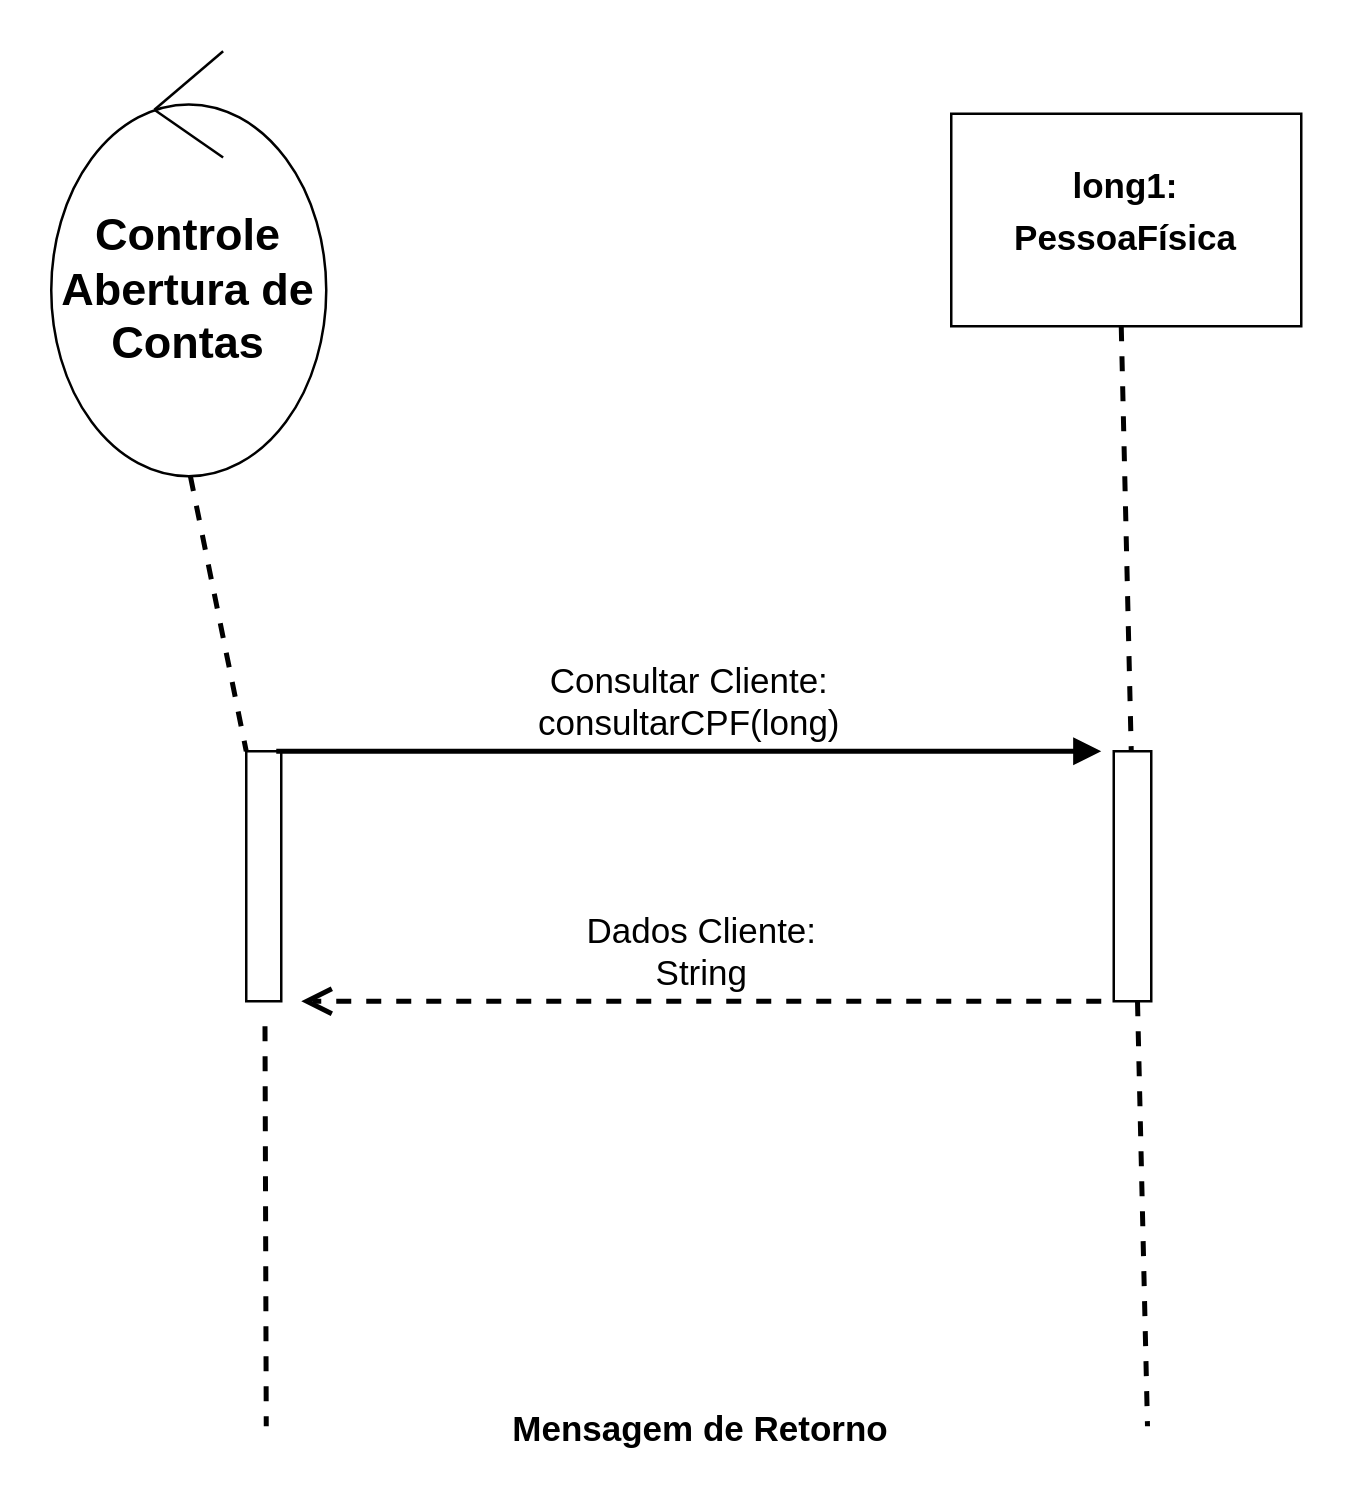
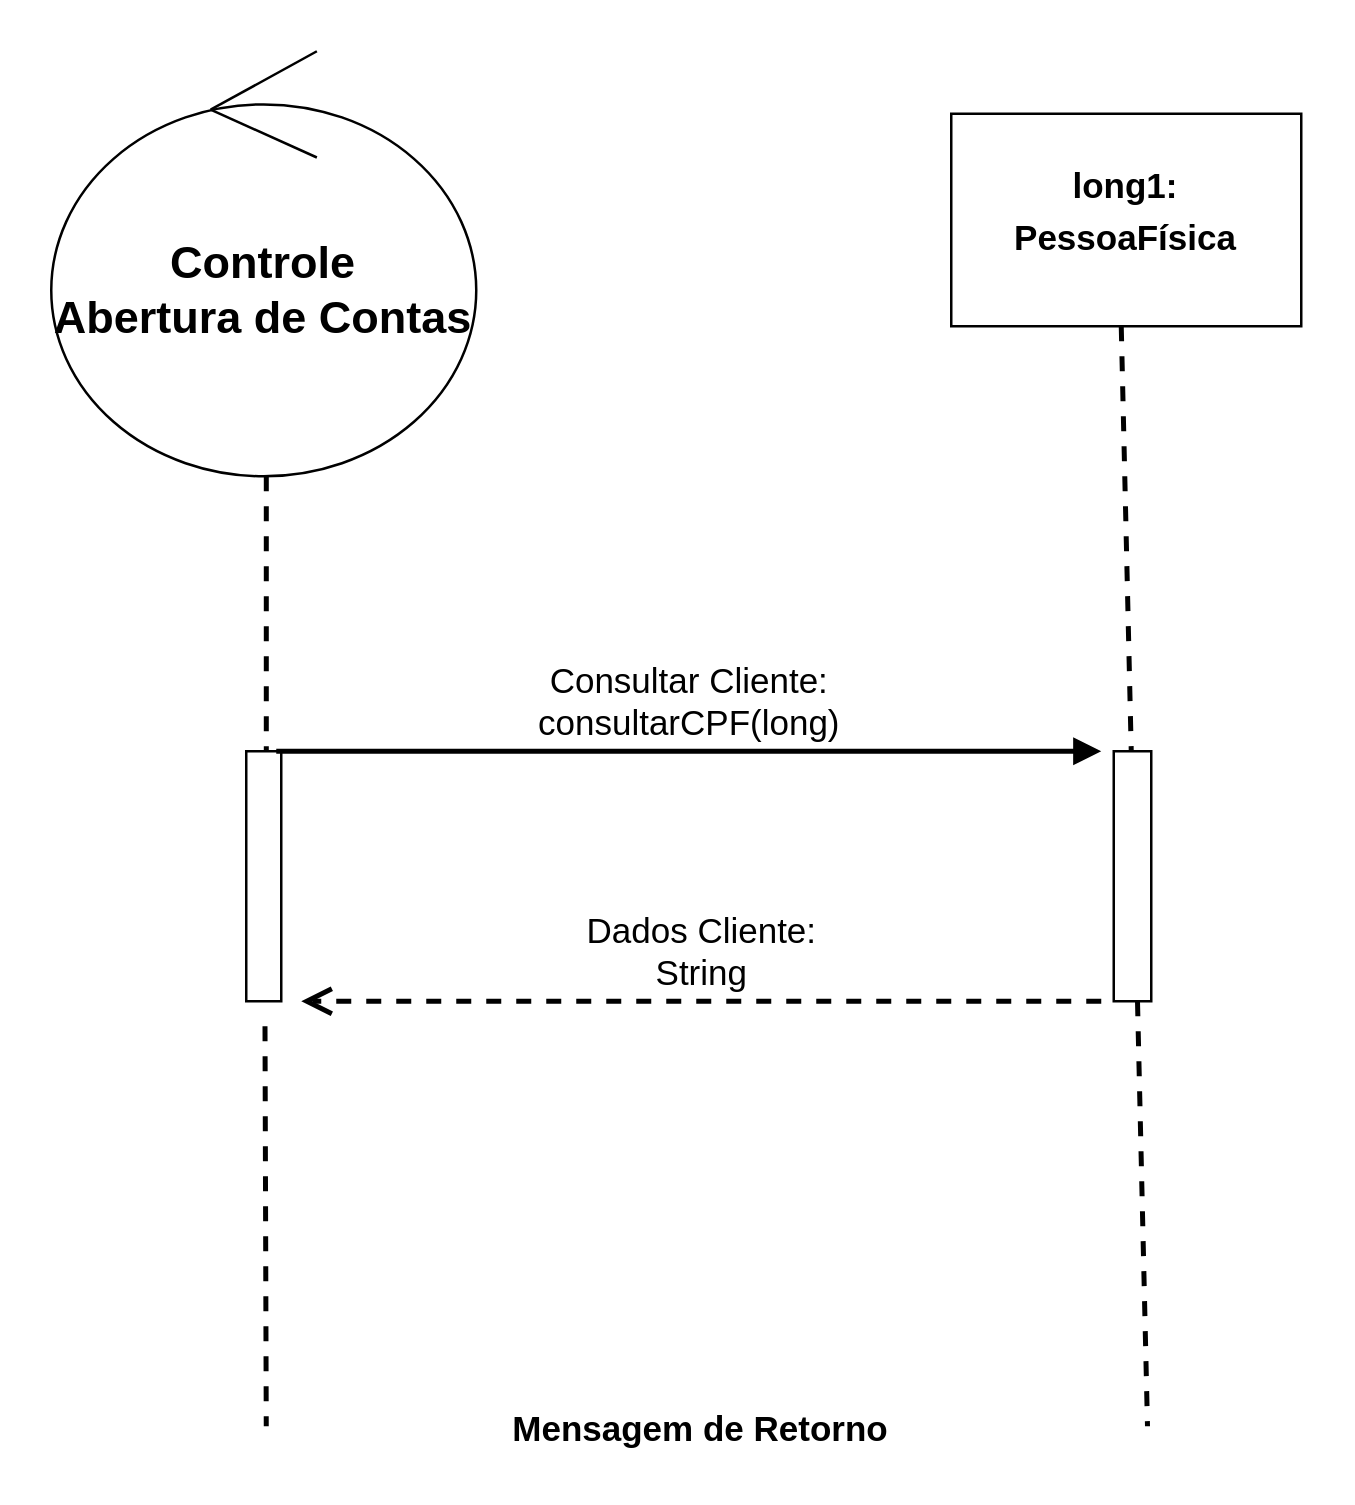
(189, 264) -> (264, 264)
